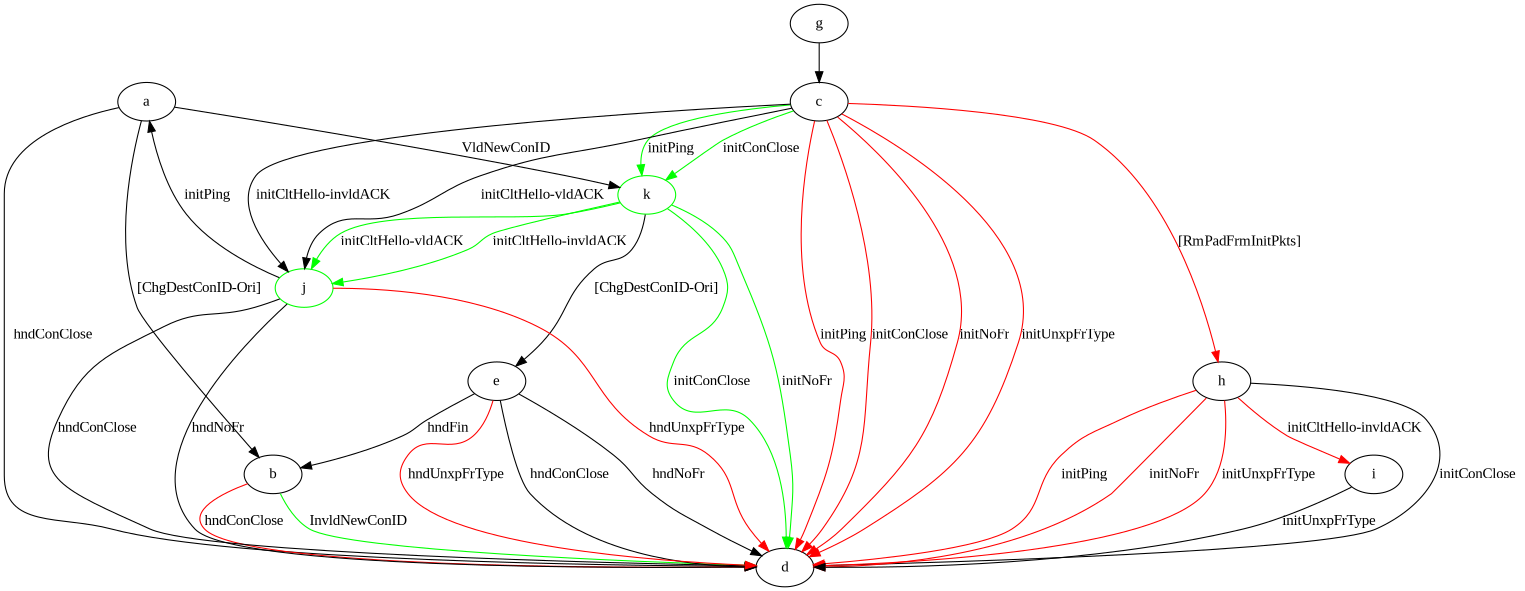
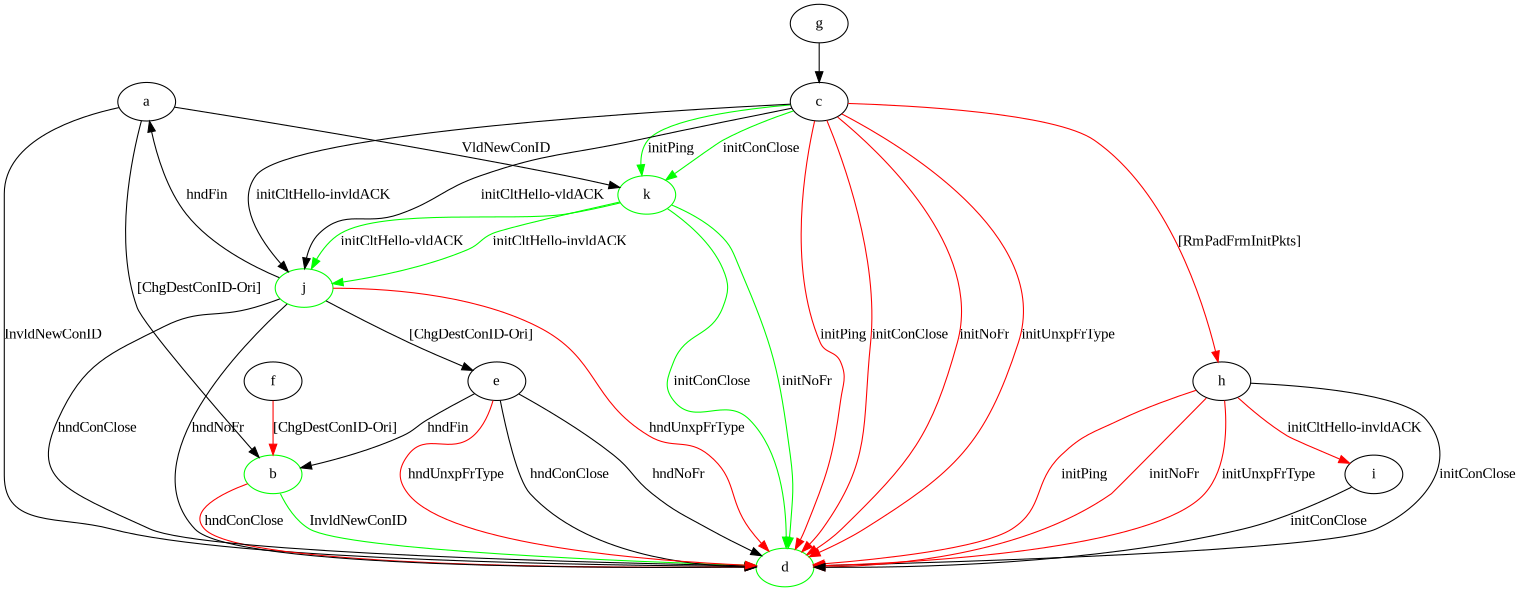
(209, 195) -> (209, 195)
(582, 281) -> (394, 335)
(55, 335) -> (55, 335)
none -> (273, 381)
(273, 474) -> (273, 474)
(1331, 521) -> (1331, 521)
(785, 568) -> (785, 568)
